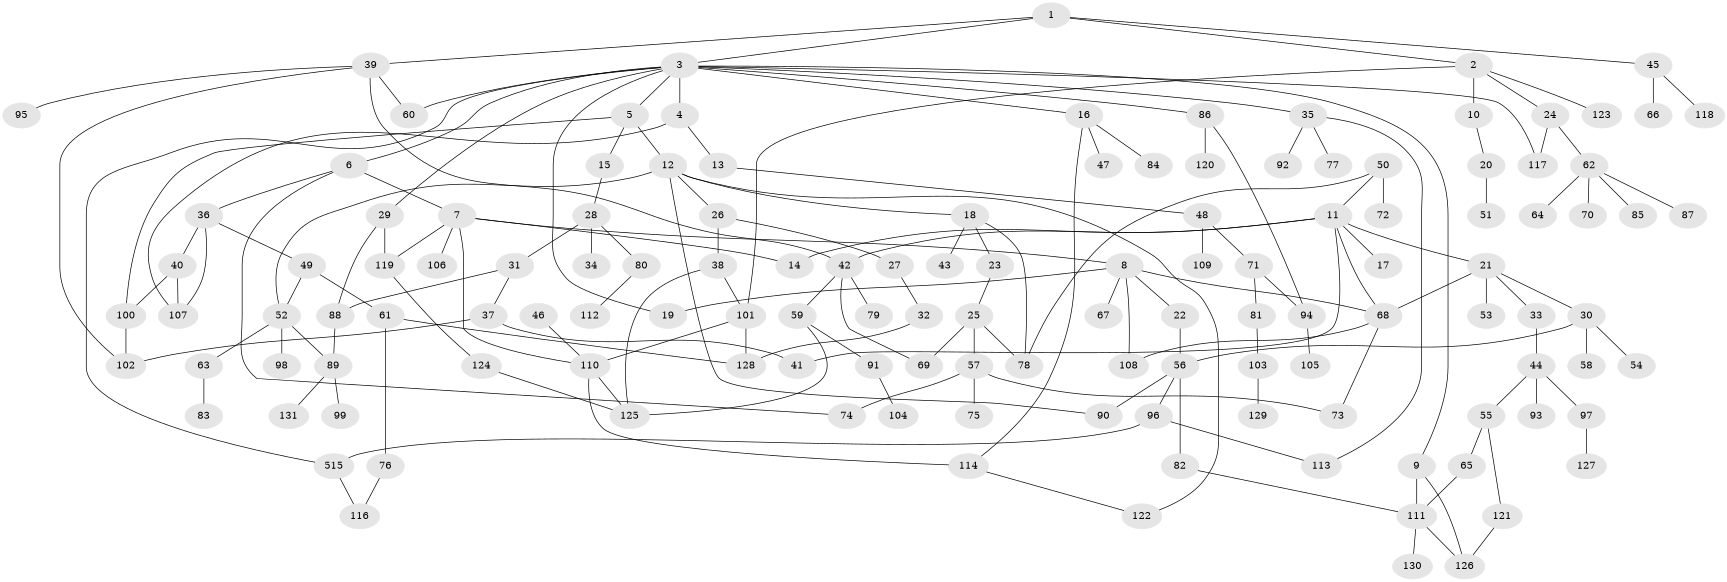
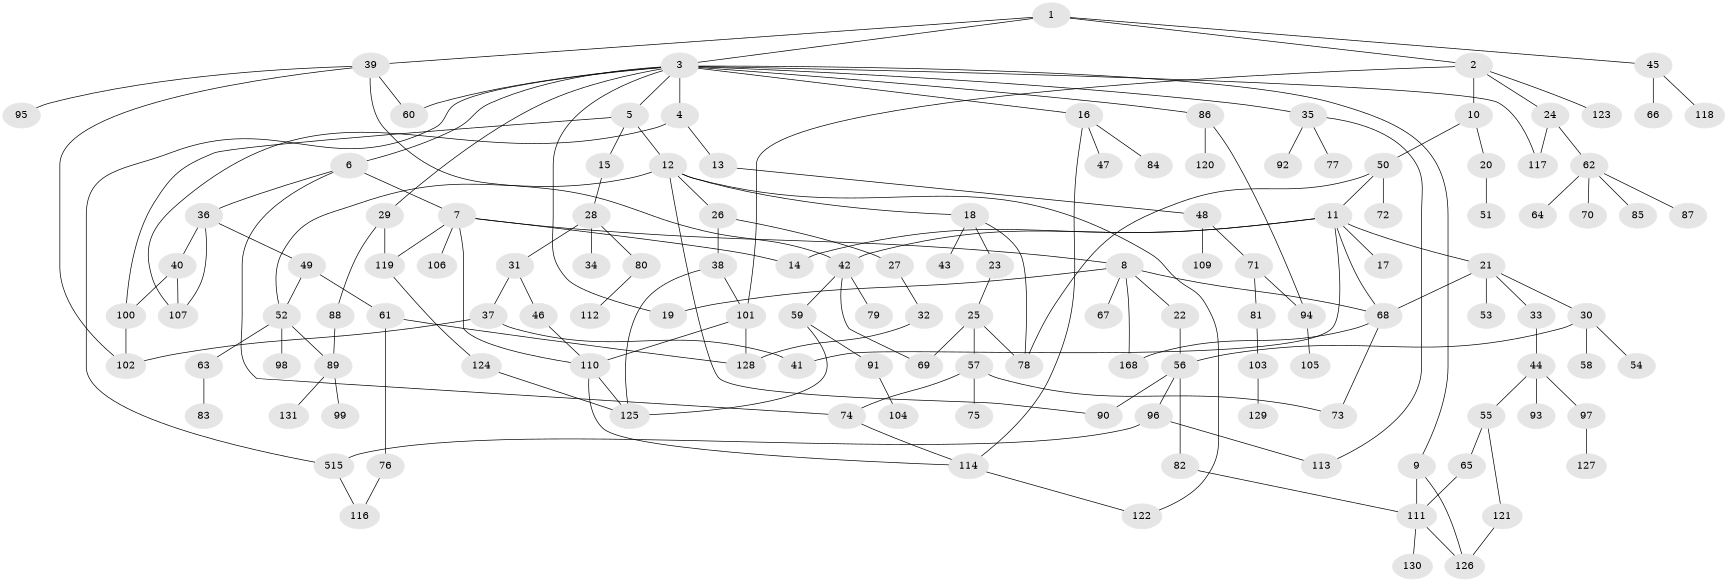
none -> (1429, 141)
(423, 288) -> (527, 291)
(1129, 366) -> (1129, 366)
none -> (897, 439)
